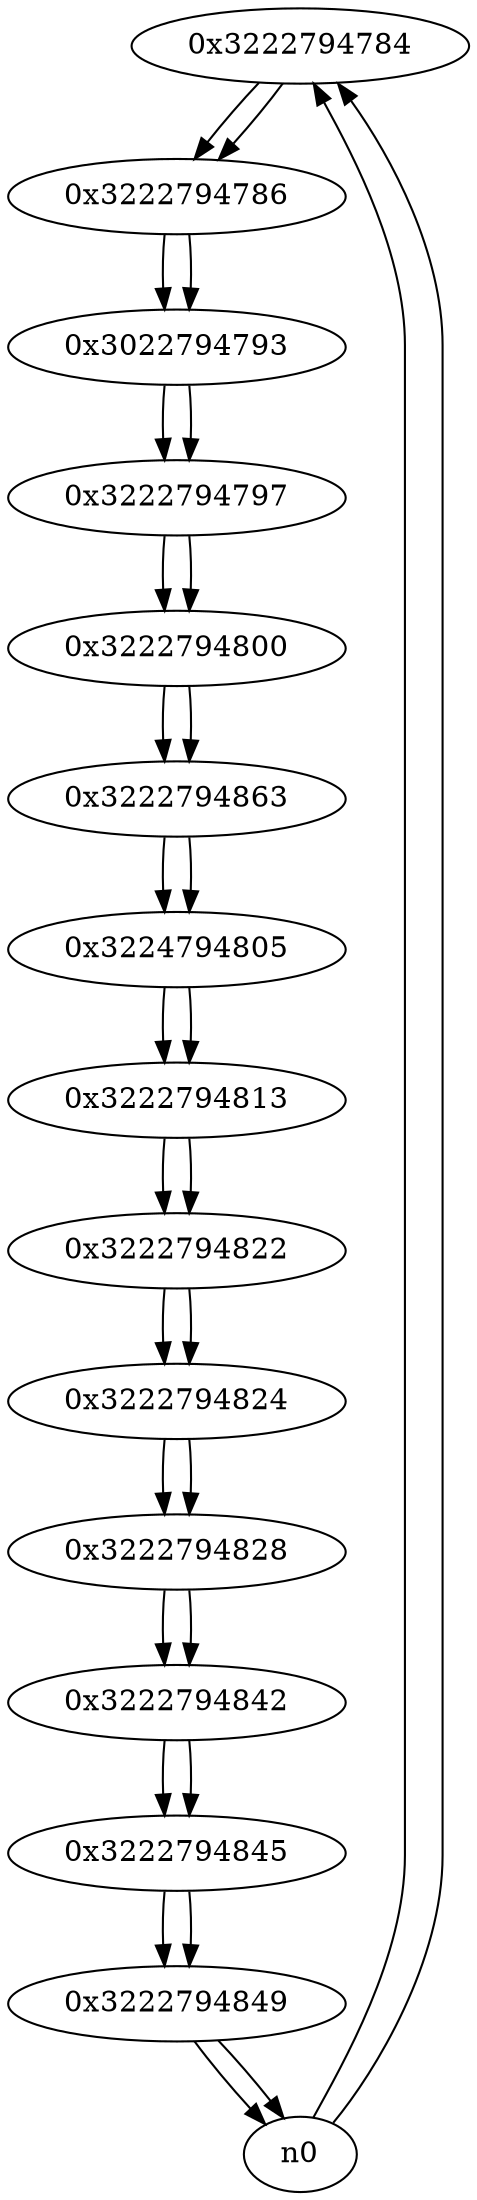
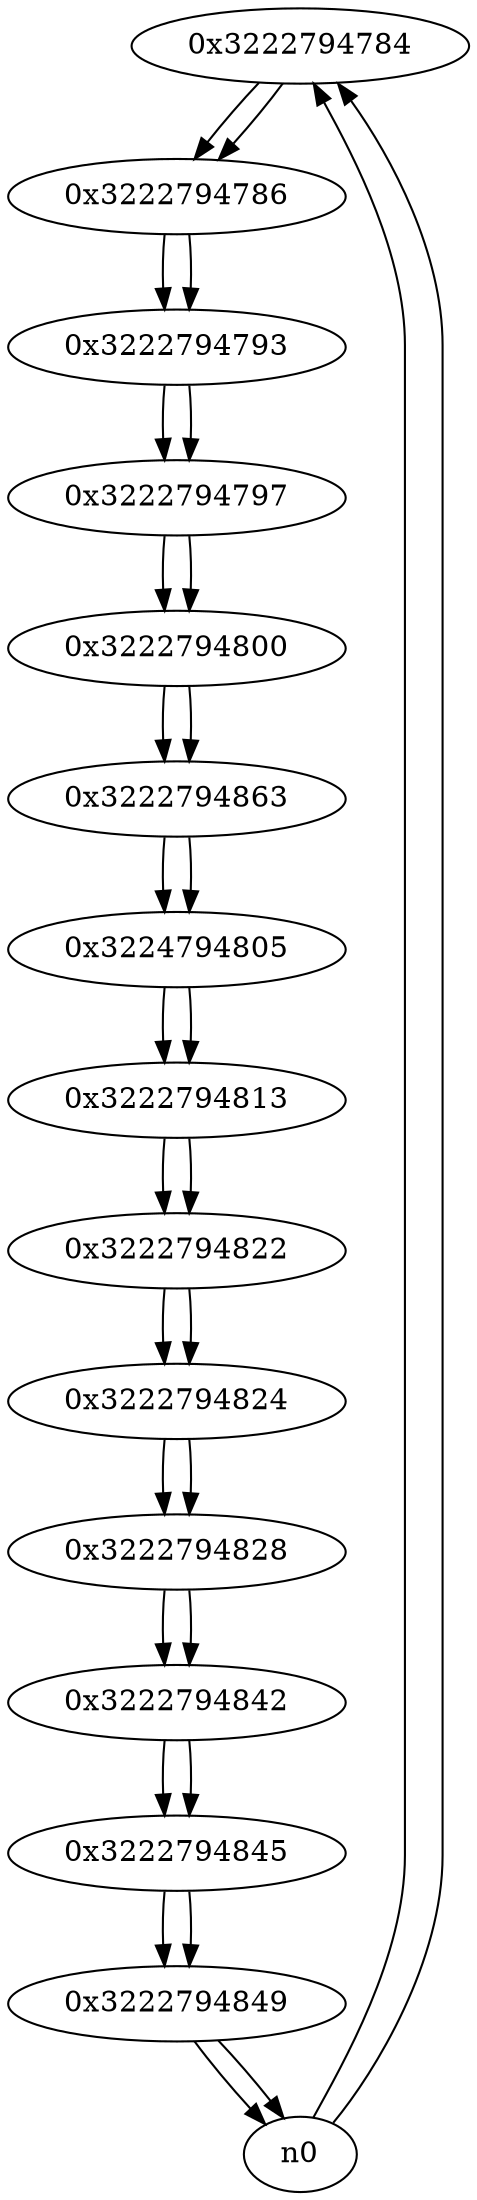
(177, 347) -> (177, 347)
